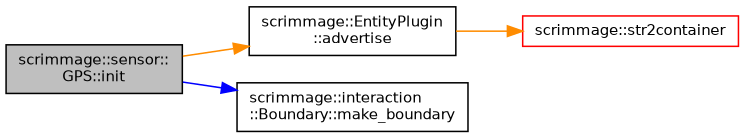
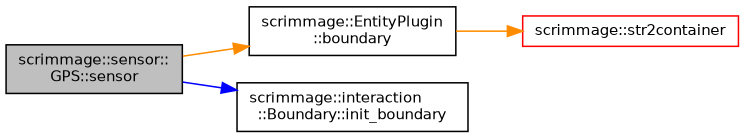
(353, 31) -> (353, 31)
(94, 69) -> (94, 69)
(353, 107) -> (353, 107)
